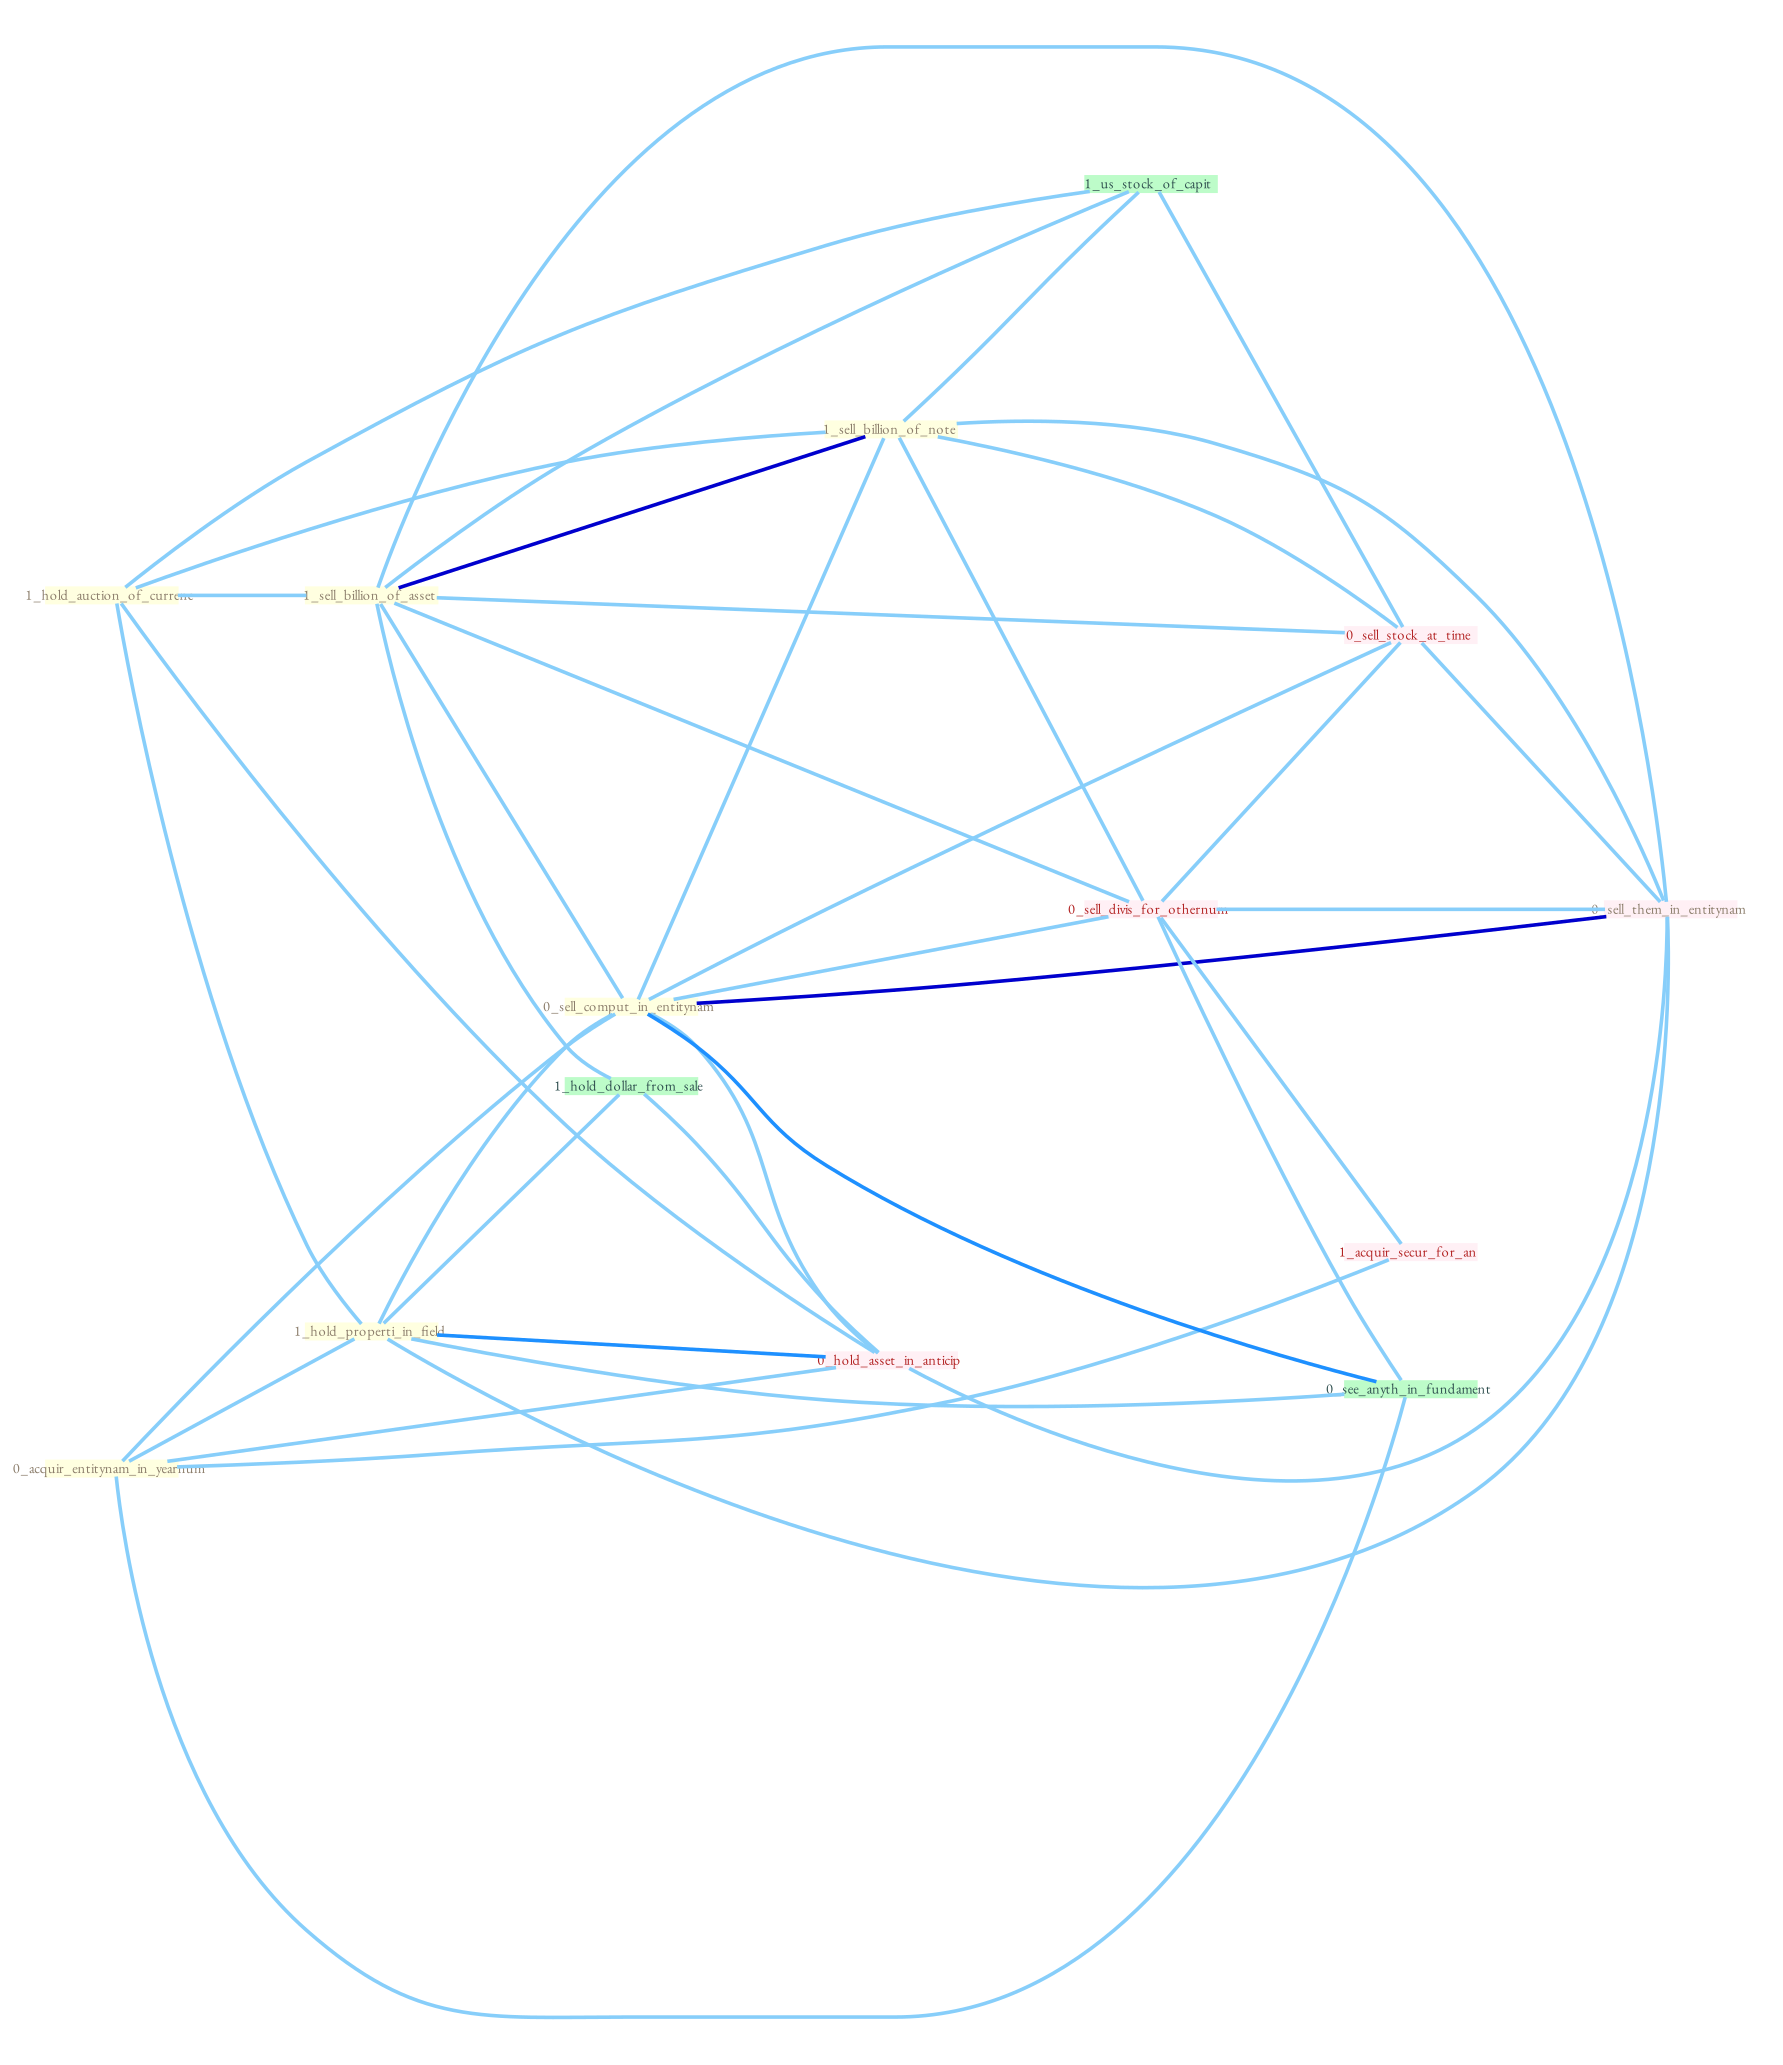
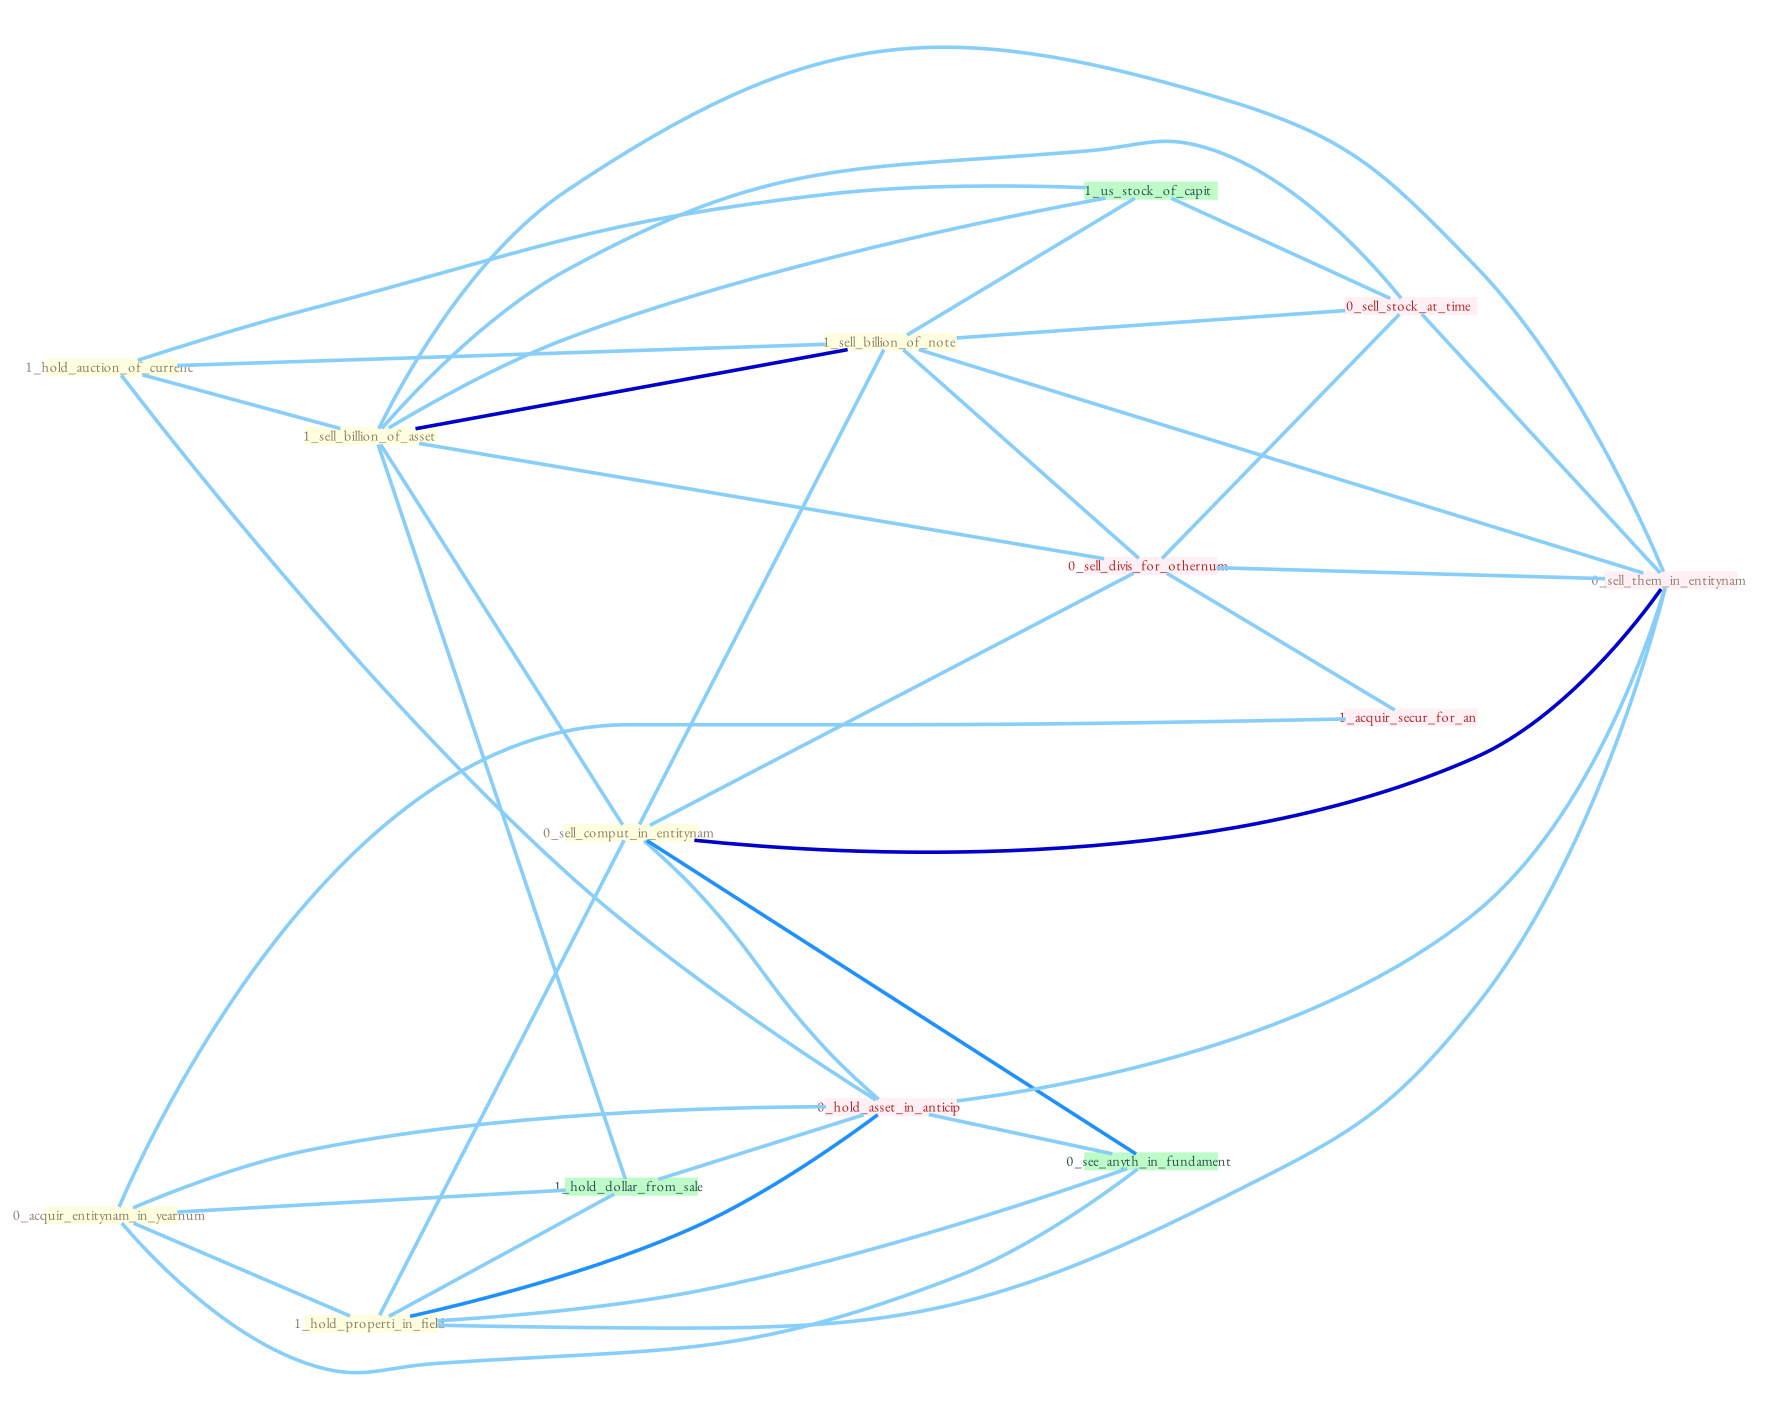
(1018, 817) -> none
(205, 976) -> none
(1272, 1153) -> (1021, 1134)
(359, 1226) -> (372, 1201)
